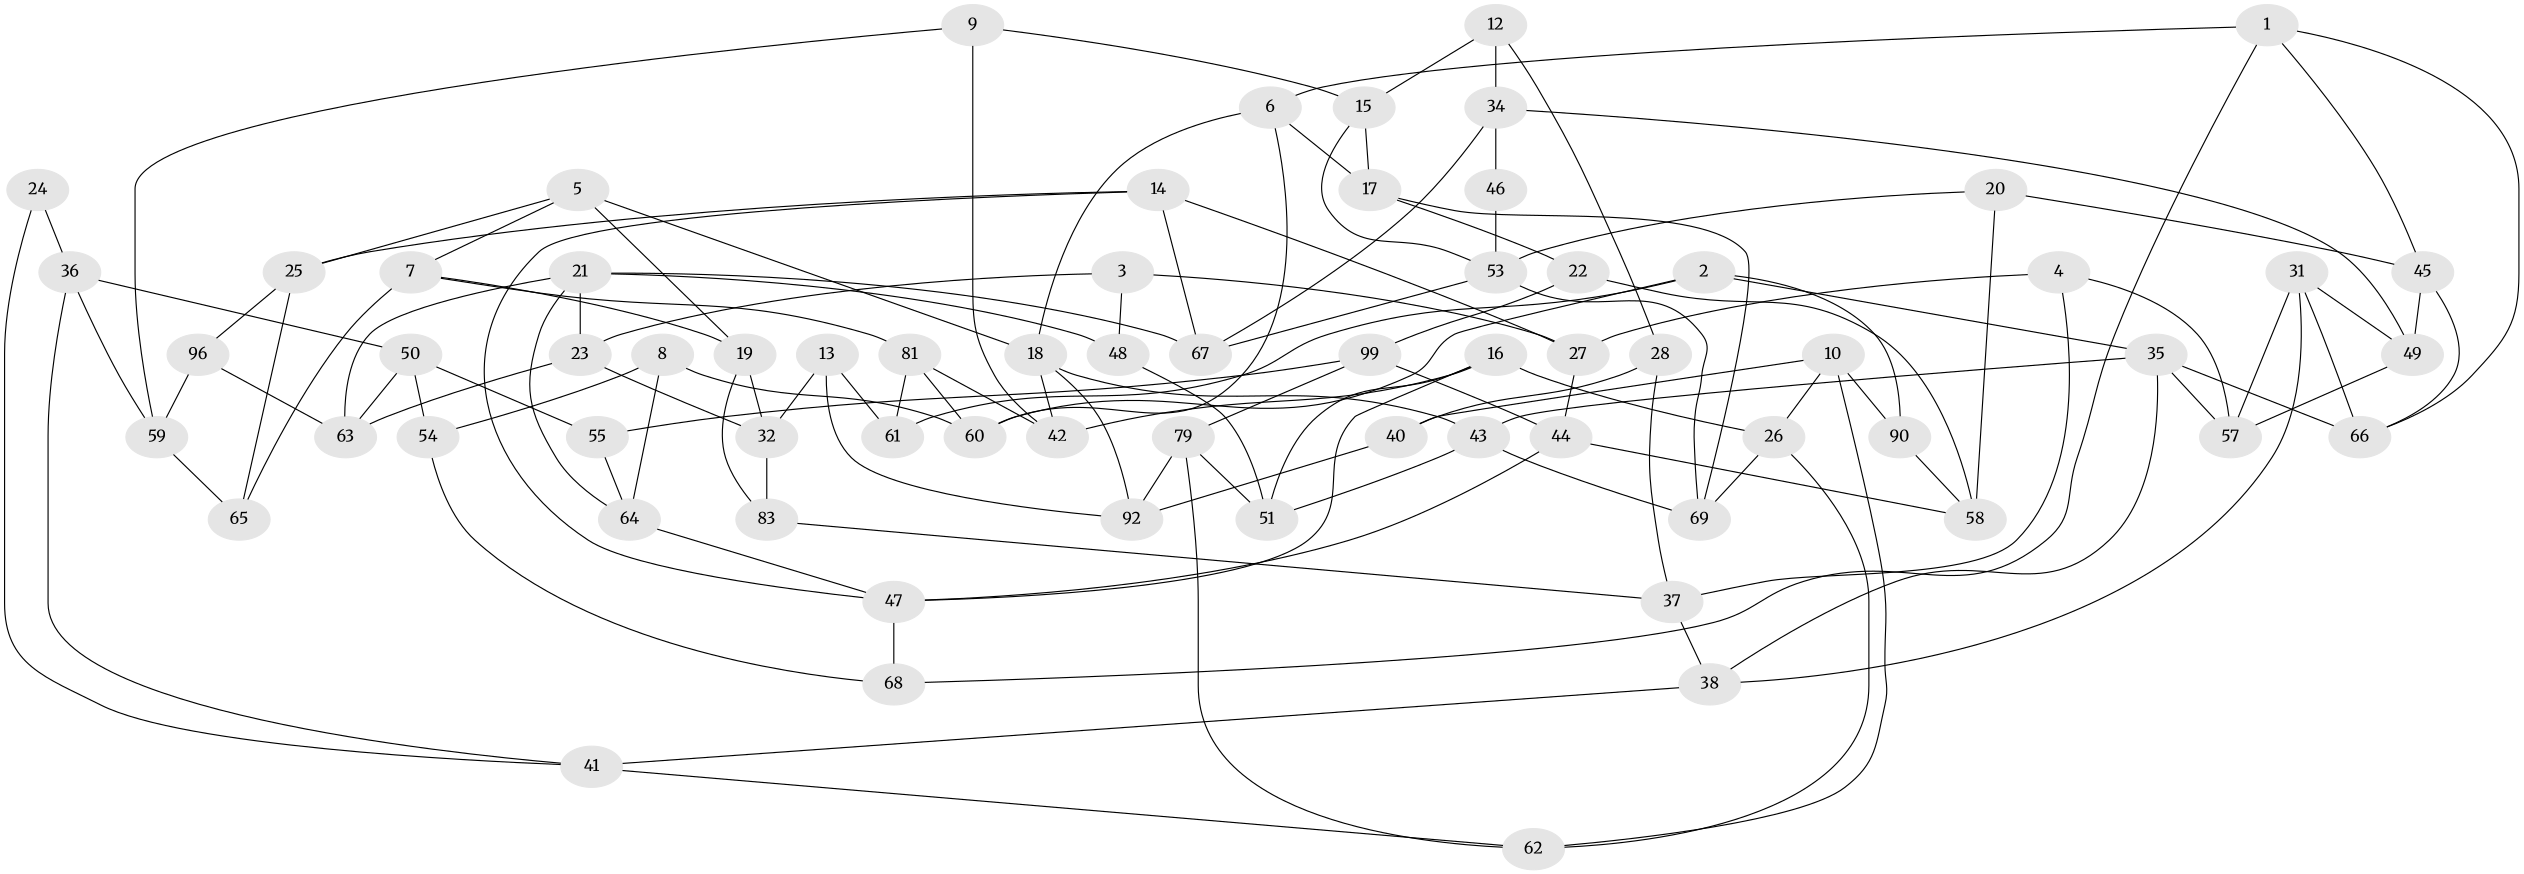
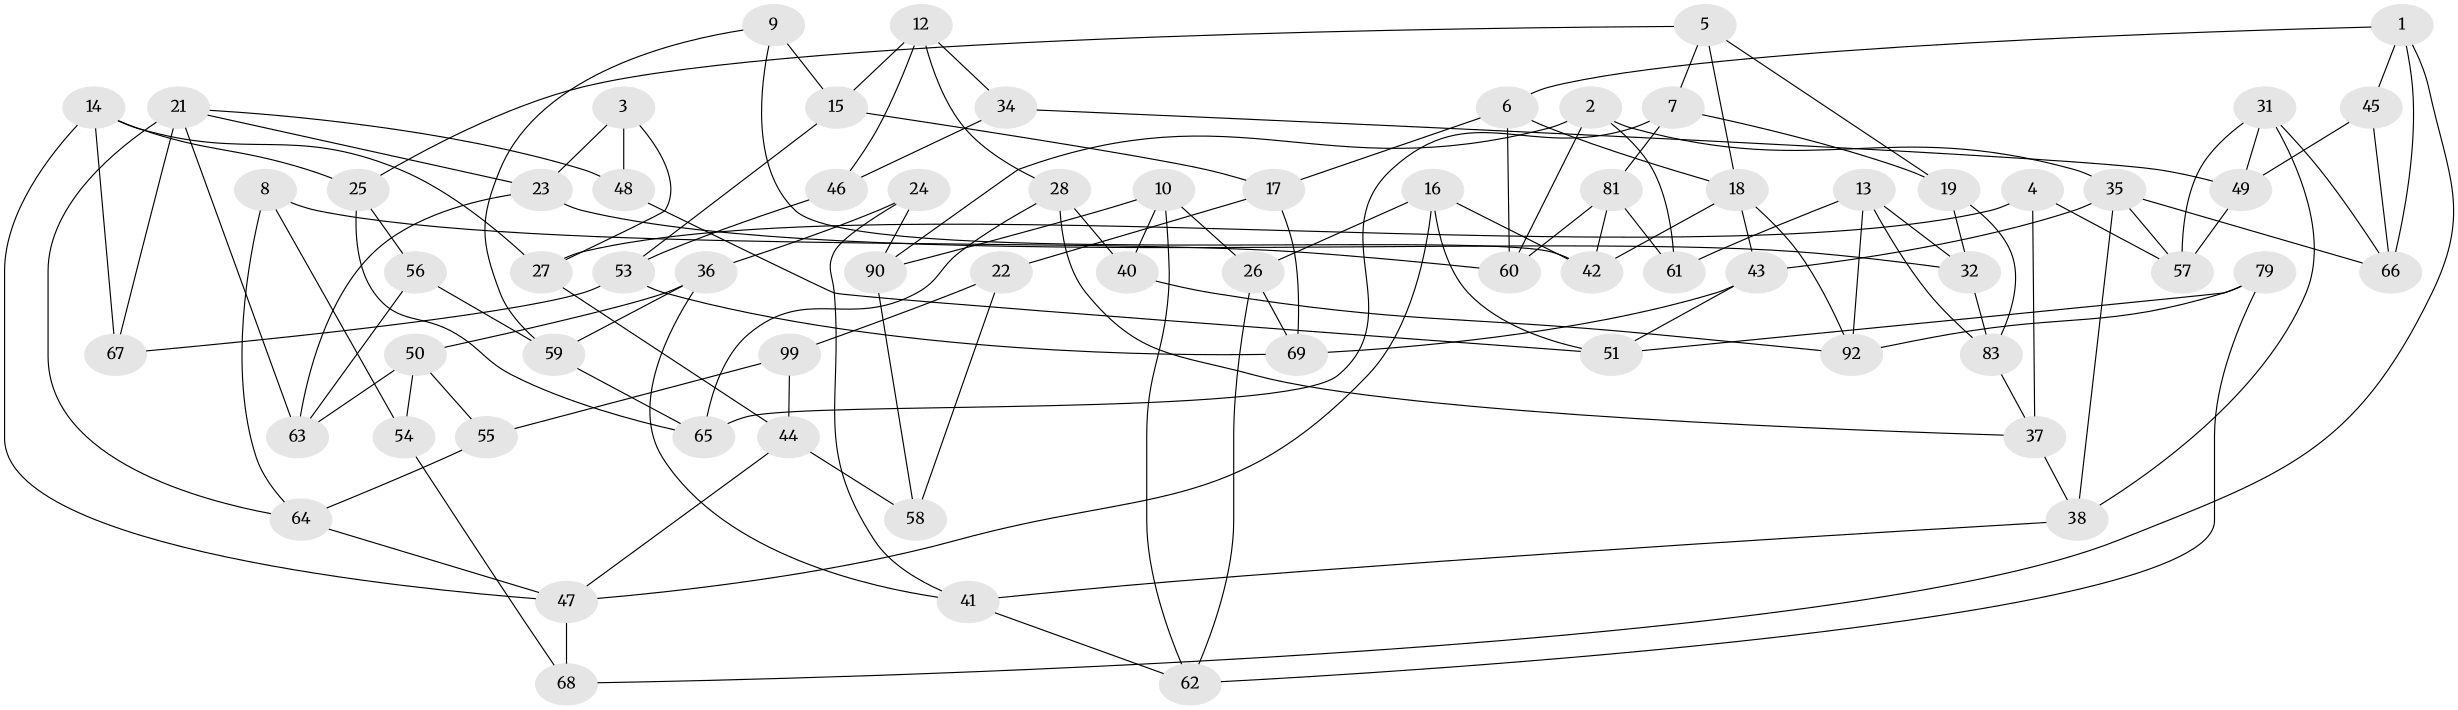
none -> (888, 107)
(1996, 190) -> none
none -> (897, 231)
(1366, 248) -> none
none -> (1917, 278)
none -> (859, 309)
(198, 355) -> (415, 272)
(1293, 389) -> none
